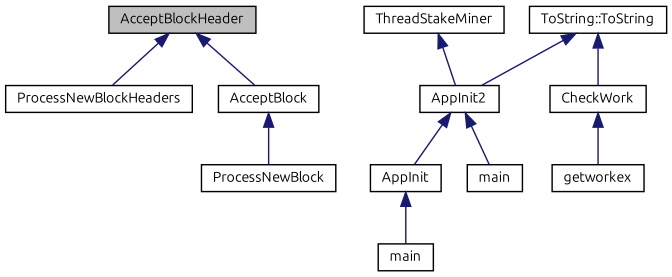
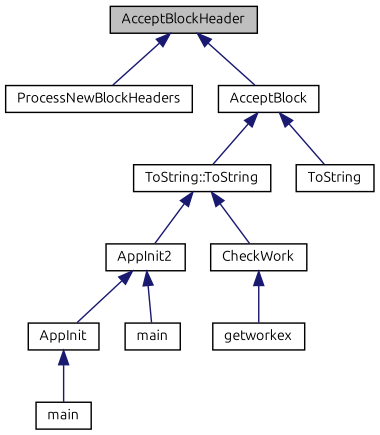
(434, 20) -> none
none -> (231, 144)
(269, 178) -> (335, 178)
